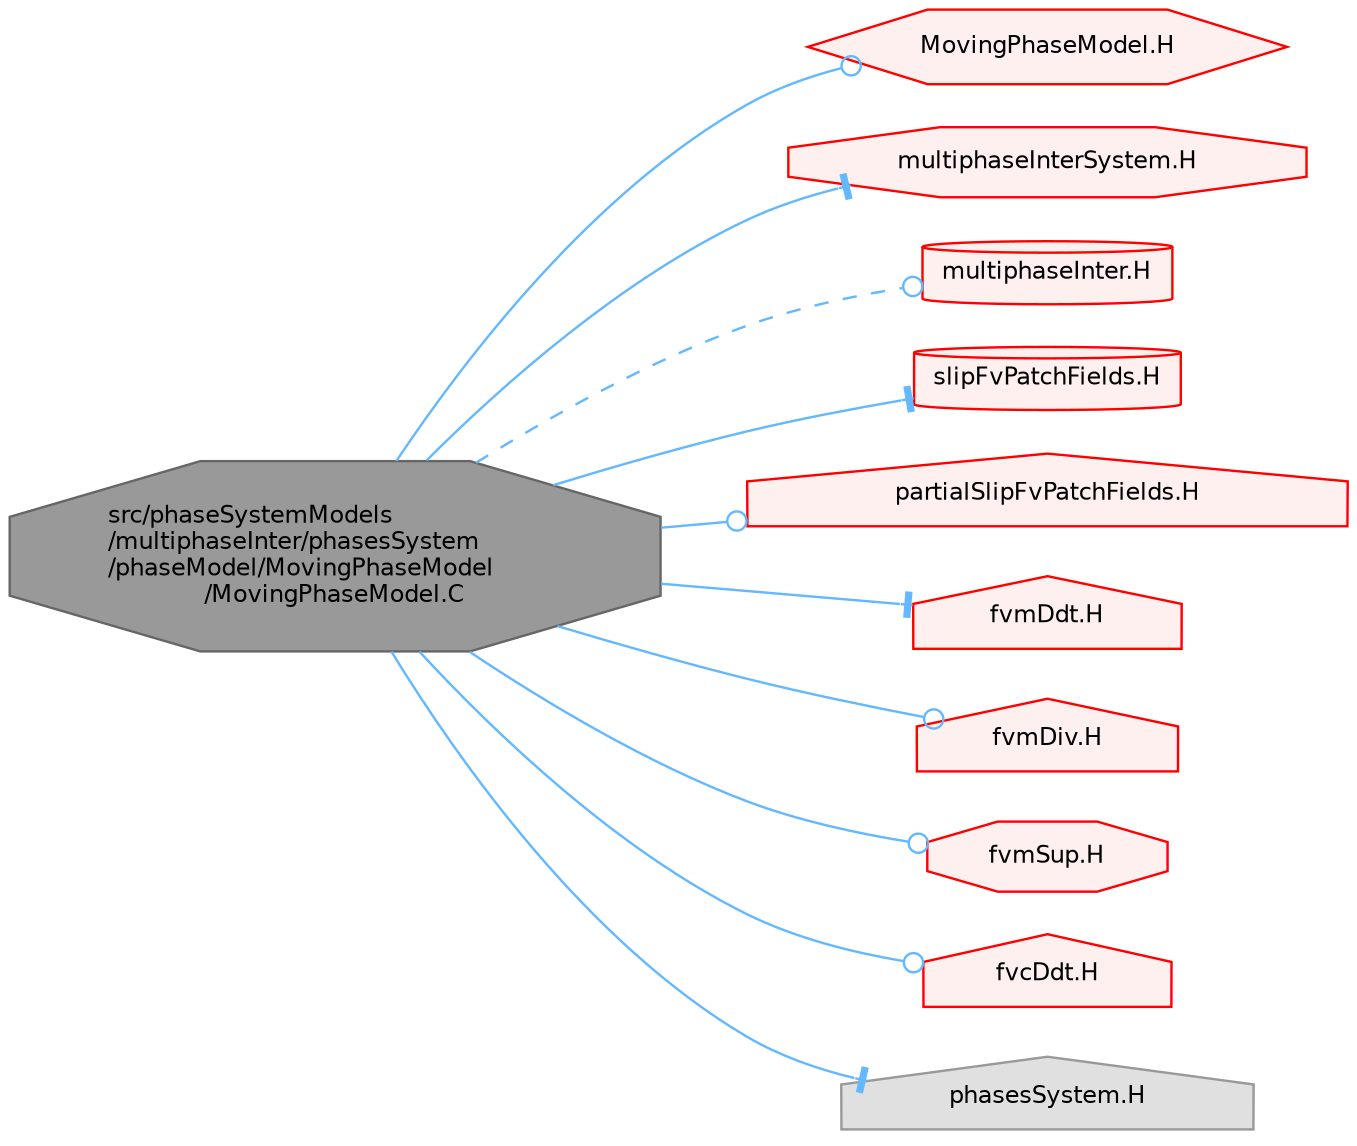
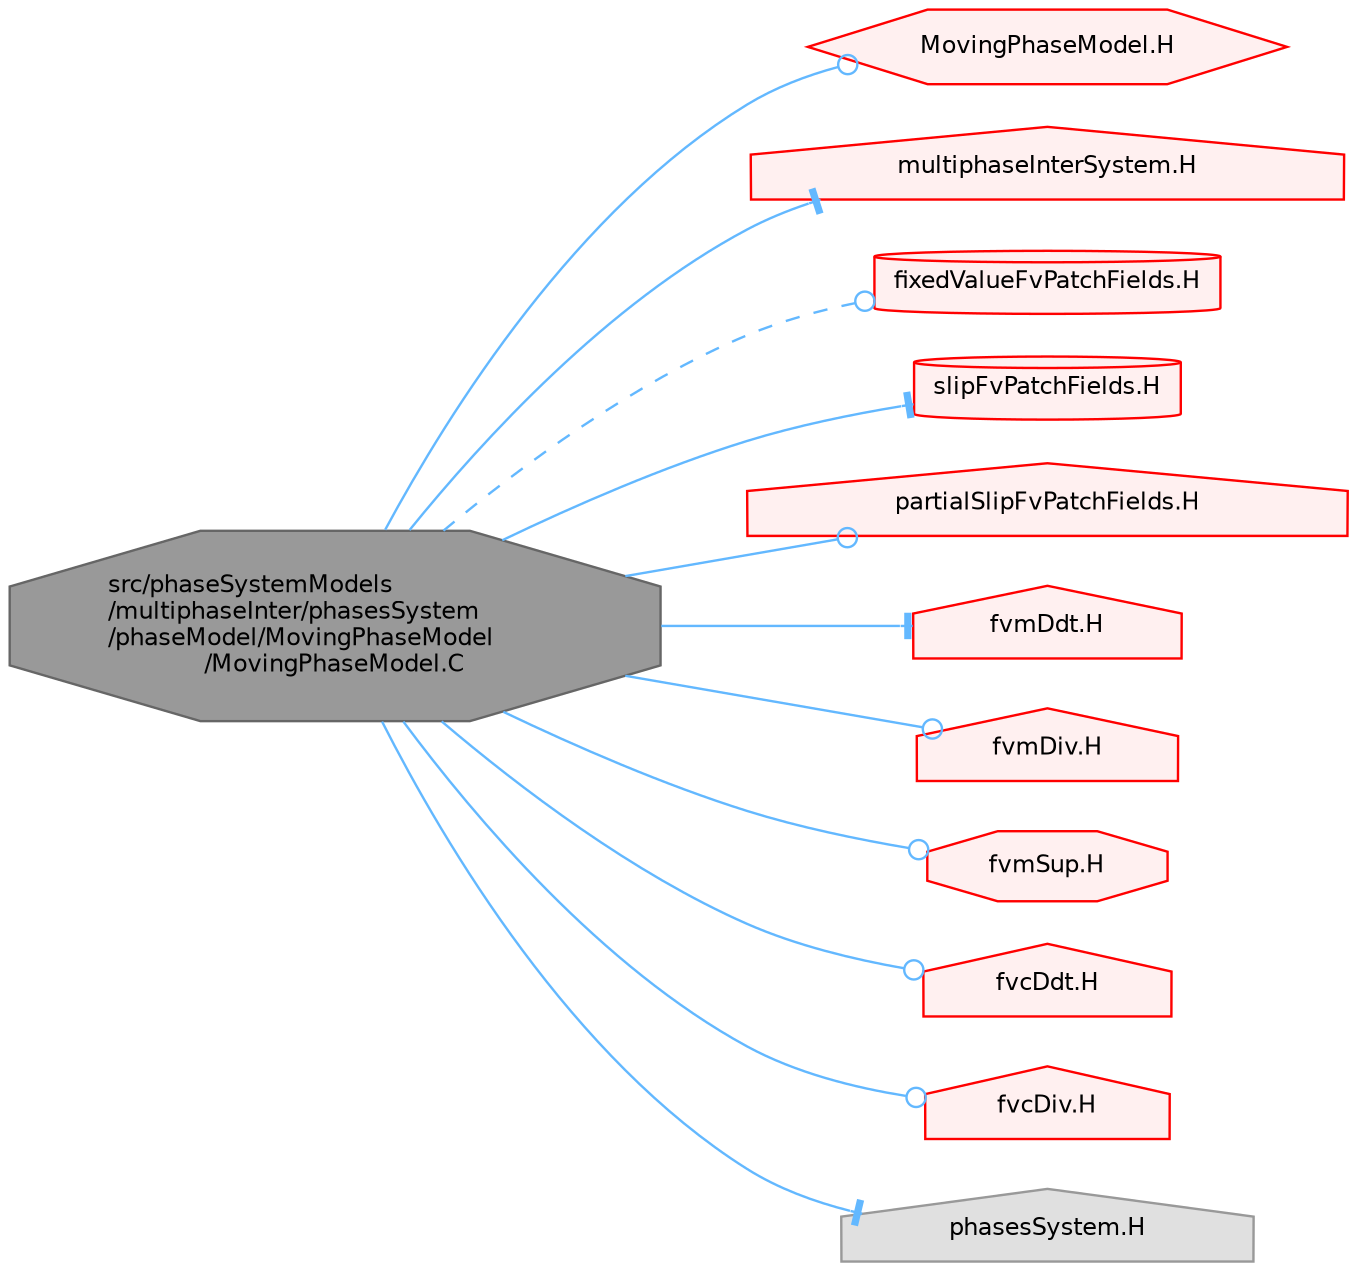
(1047, 162) -> (1047, 167)
(1047, 273) -> (1047, 282)
none -> (1047, 1107)
